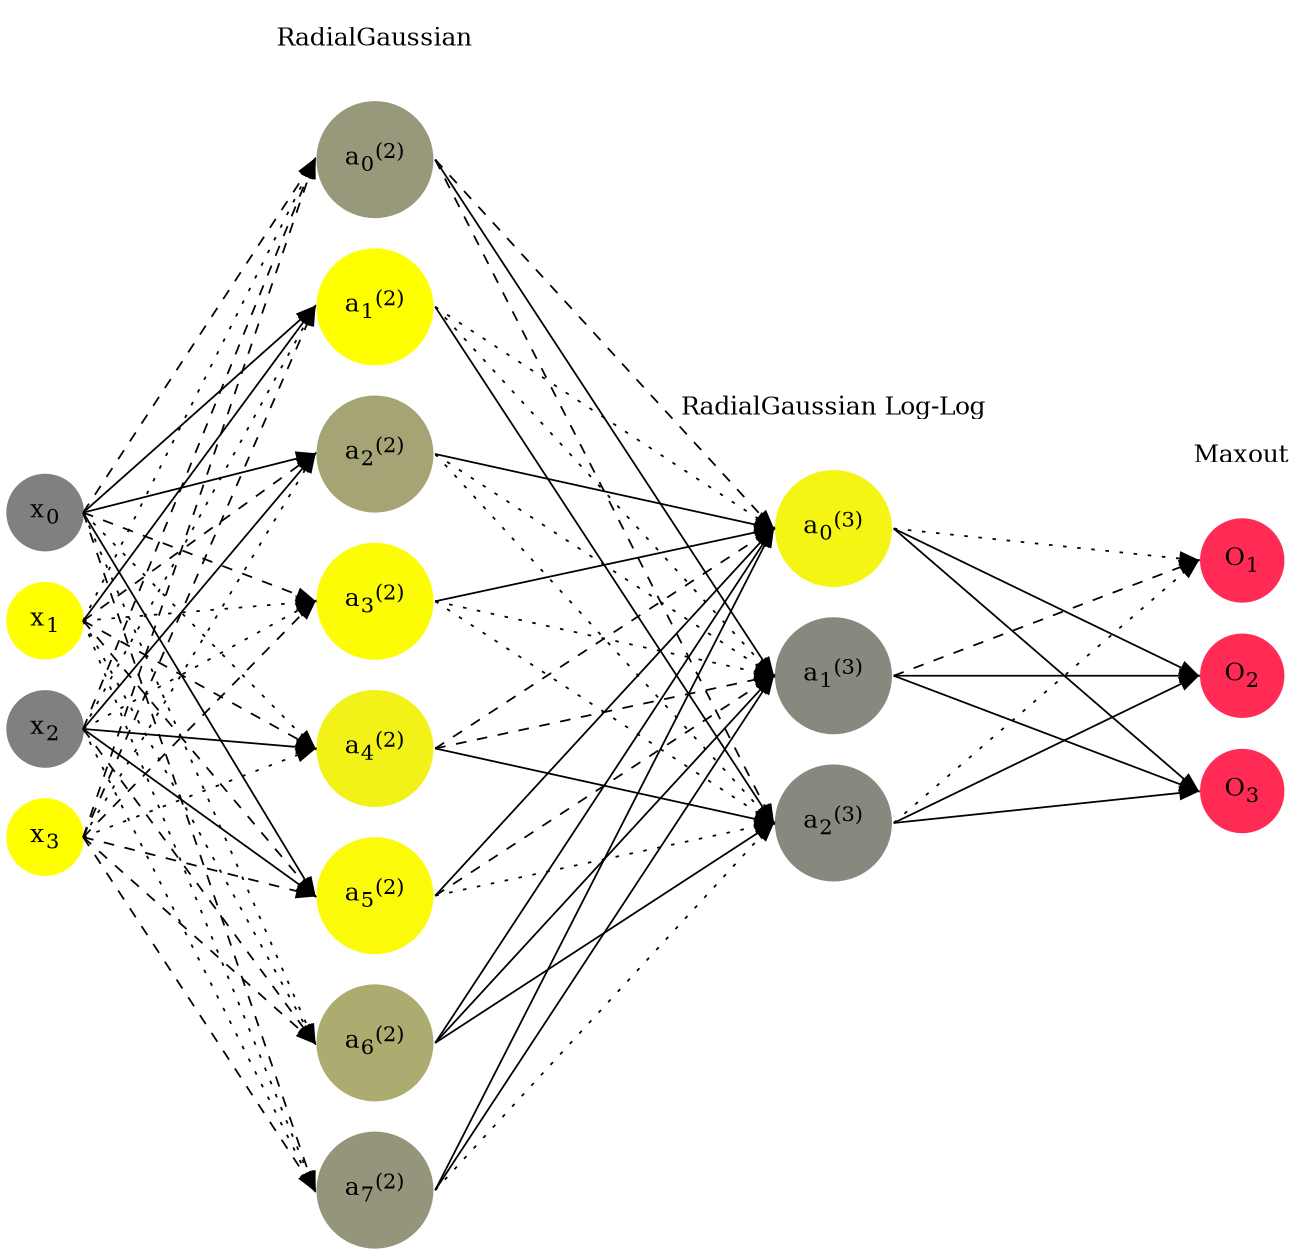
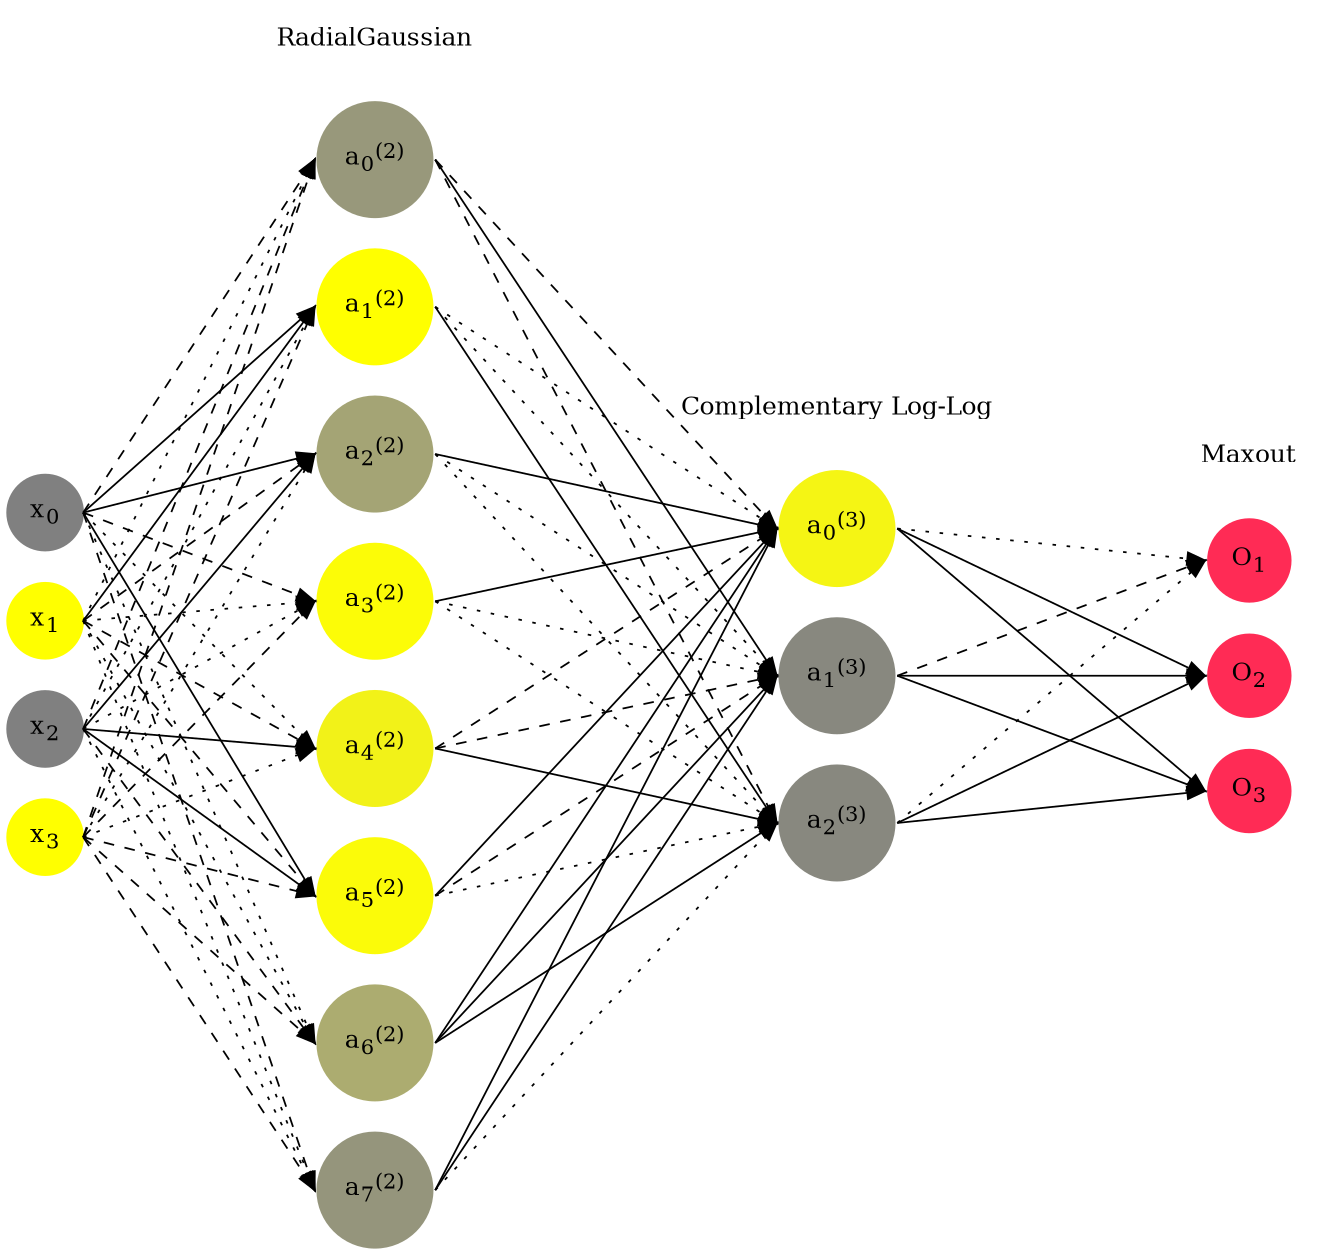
(833, 408) -> (837, 408)
